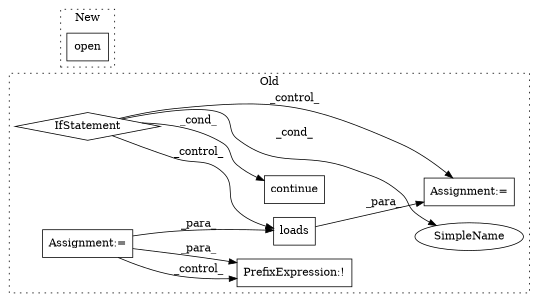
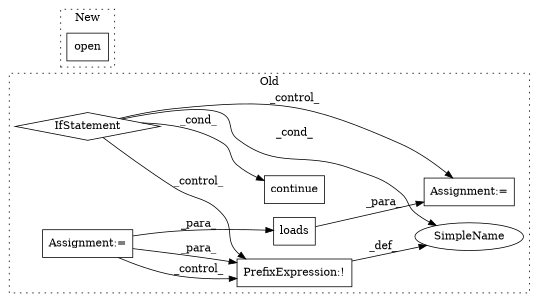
(204, 163) -> (180, 191)
none -> (385, 254)
